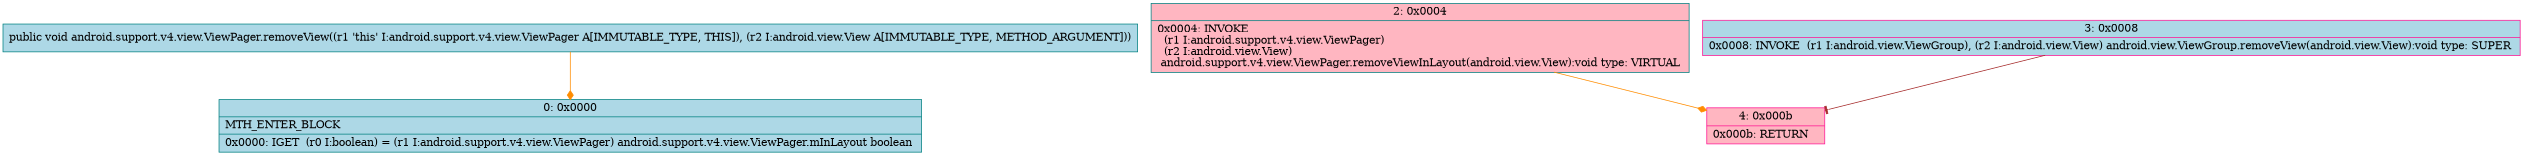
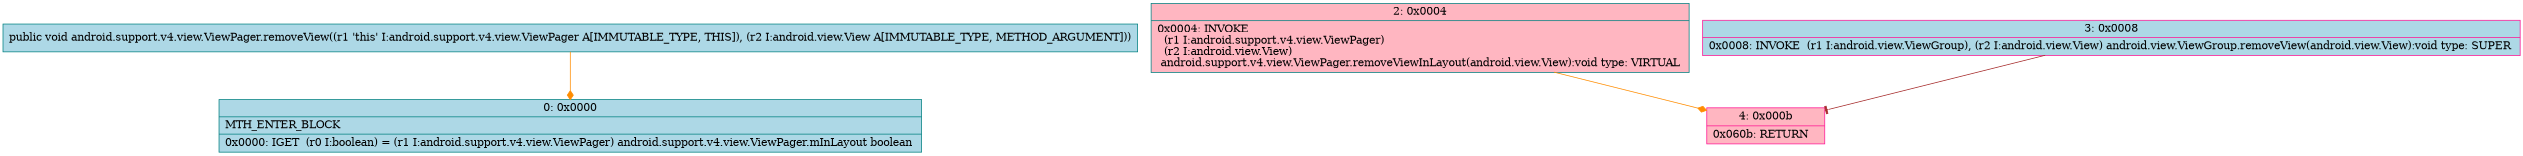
(1766, 134) -> (1766, 134)
